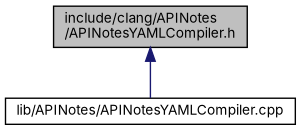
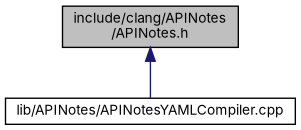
(150, 27) -> (150, 27)
